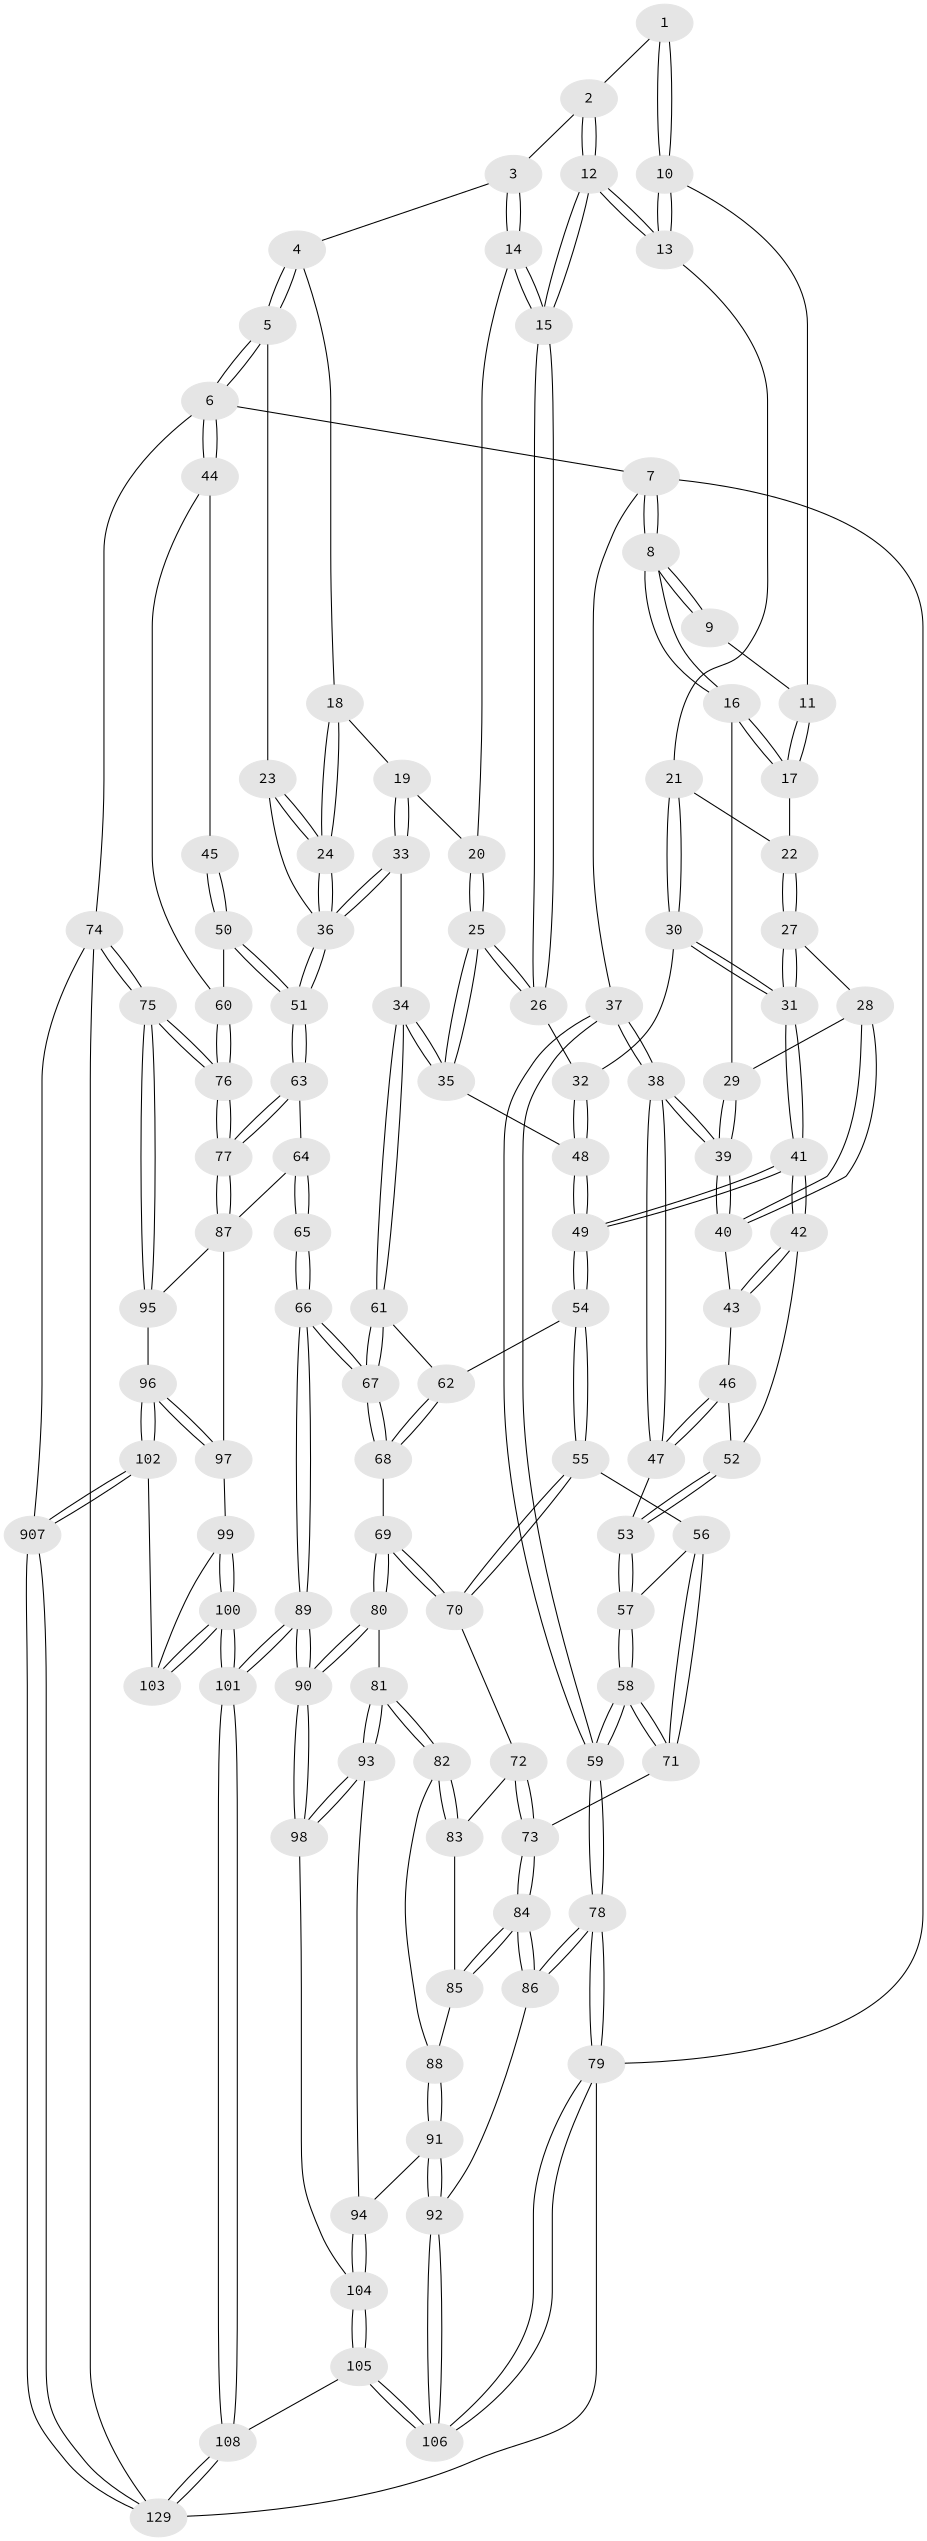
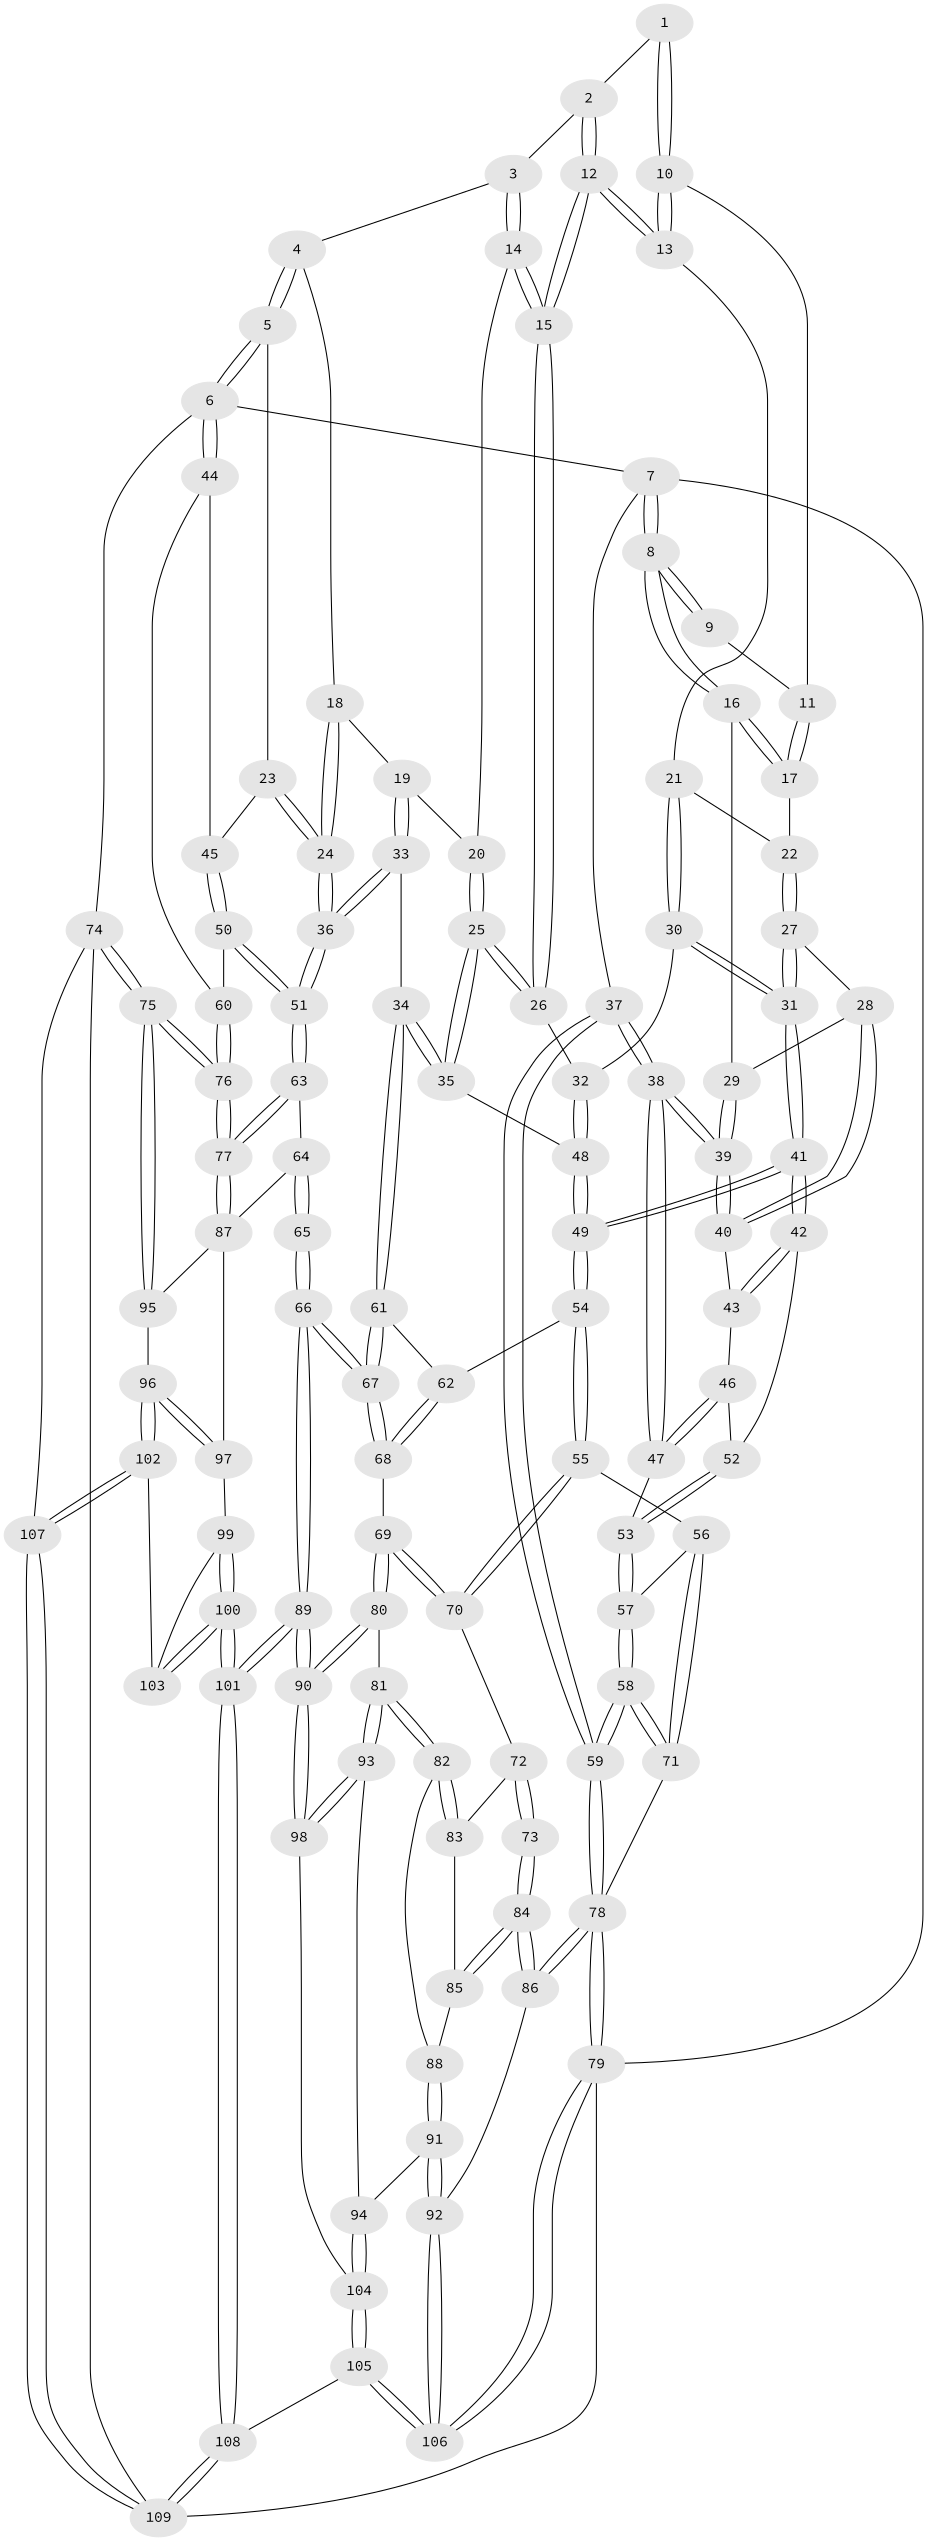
(282, 859) -> (239, 817)
(33, 1535) -> (33, 1535)
(610, 1795) -> (634, 1837)
(159, 2518) -> (159, 2518)
